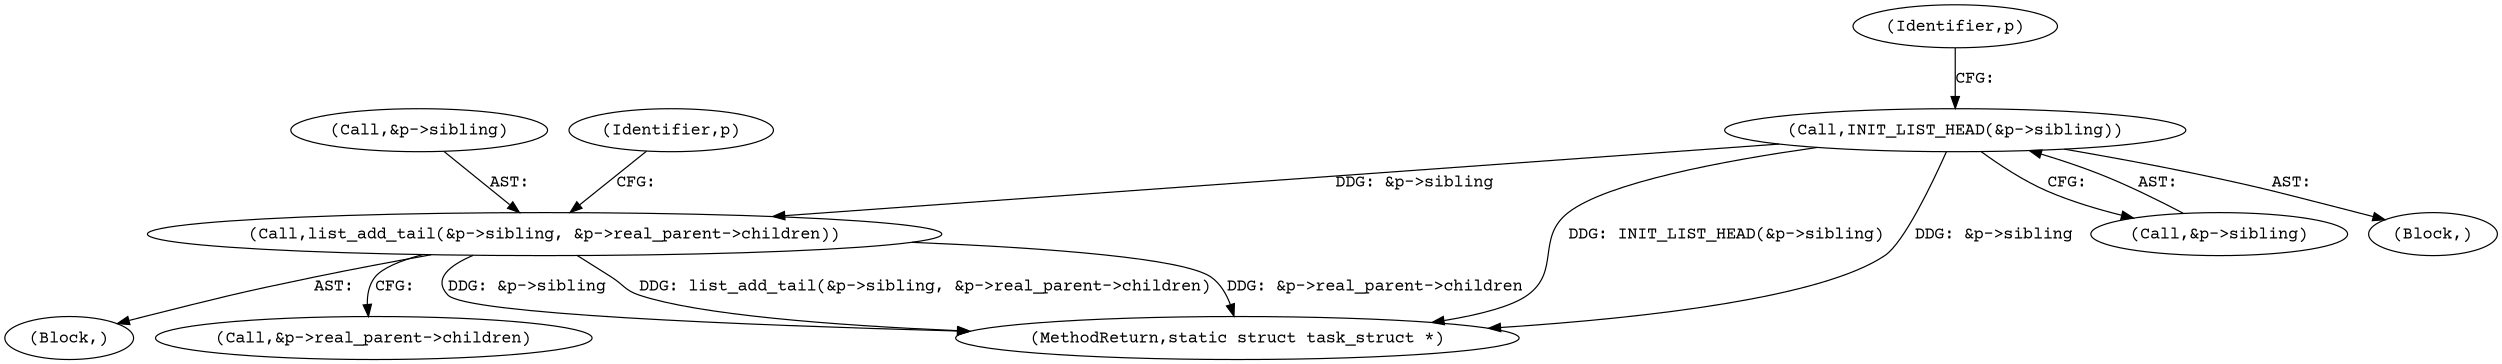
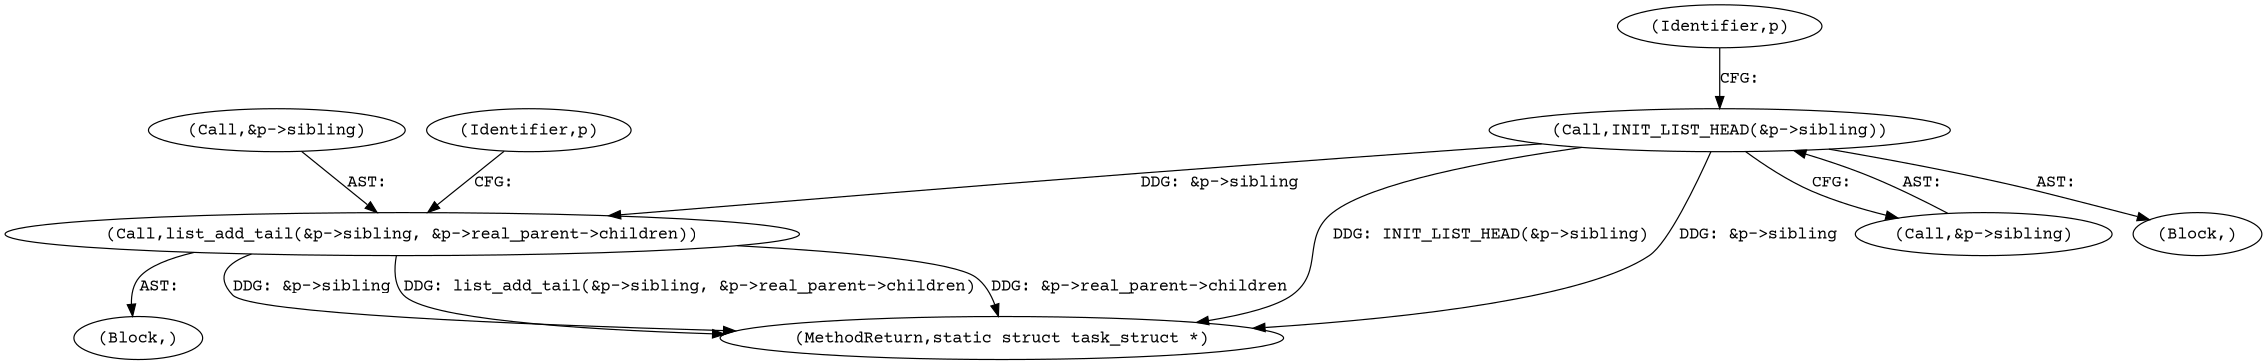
(374, 338) -> none
